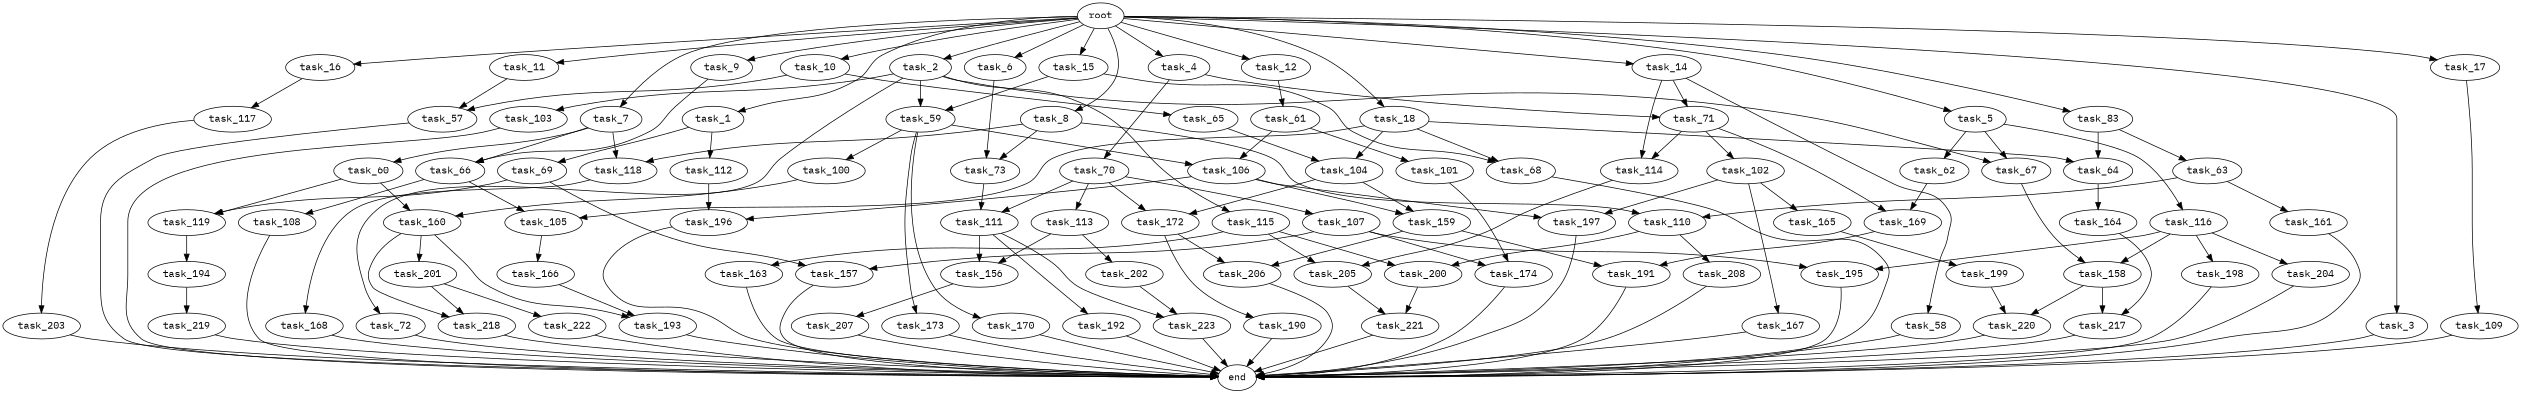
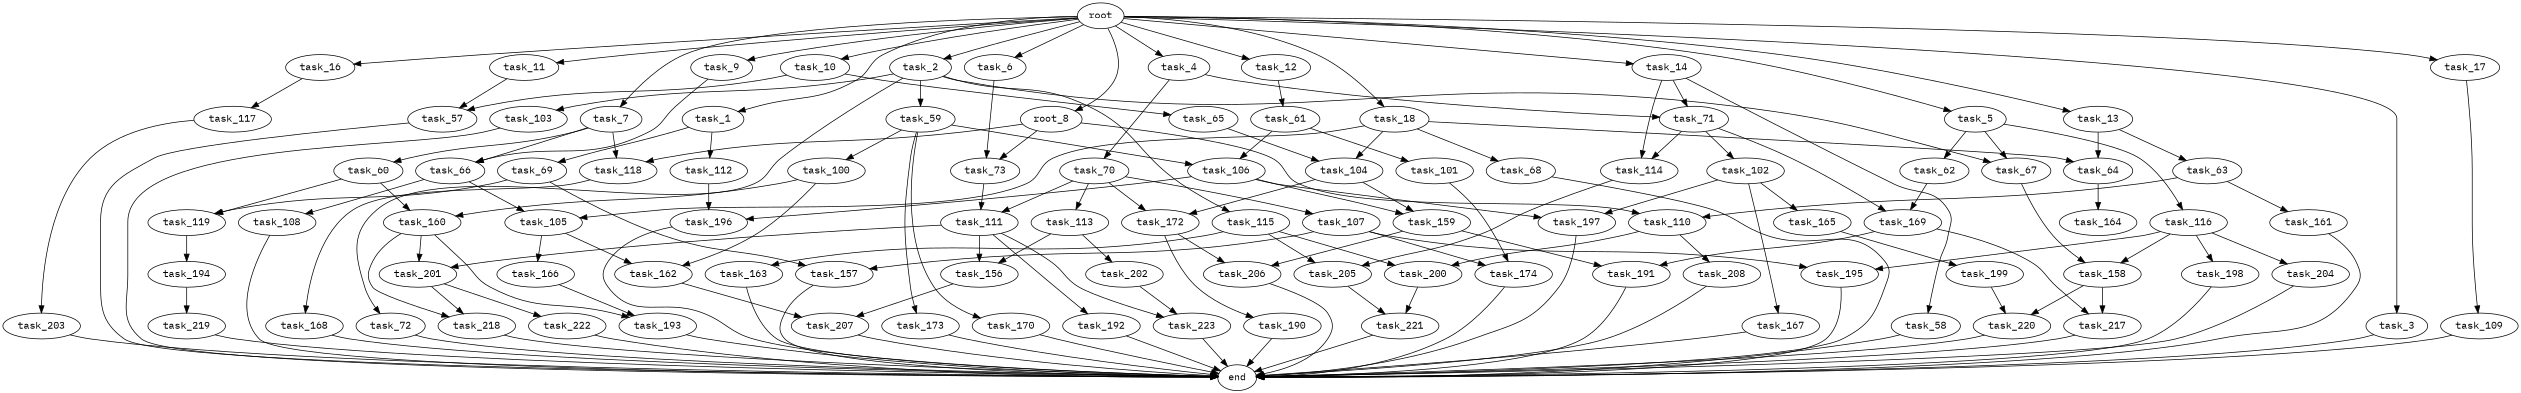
(1073, 67) -> none
(1051, 119) -> (1051, 119)
(2098, 119) -> (2098, 119)
none -> (699, 241)
(2151, 270) -> (2022, 257)
none -> (653, 274)
